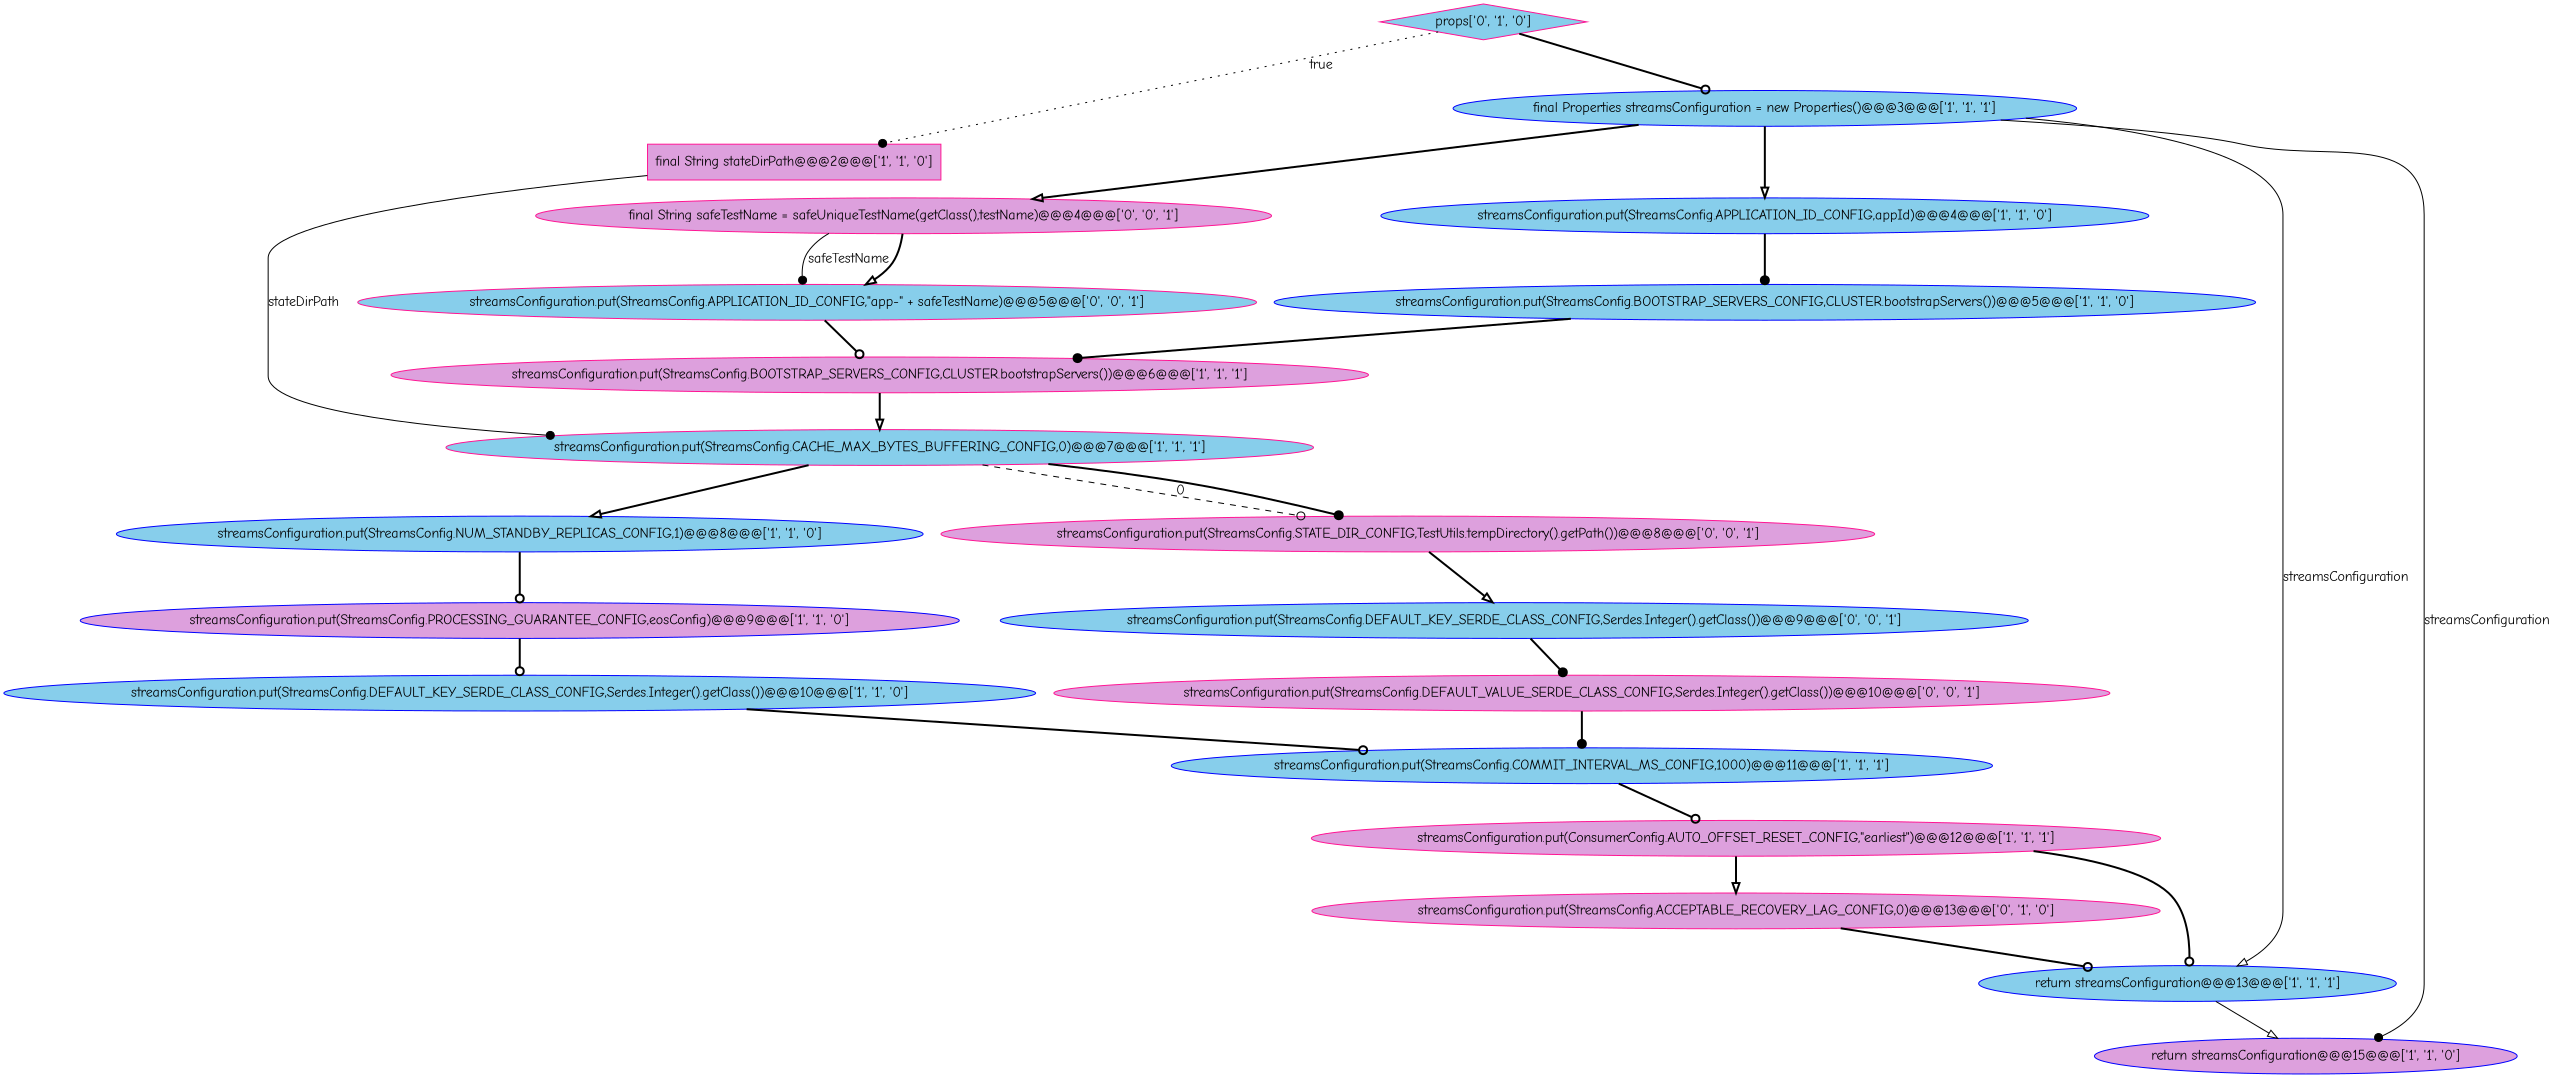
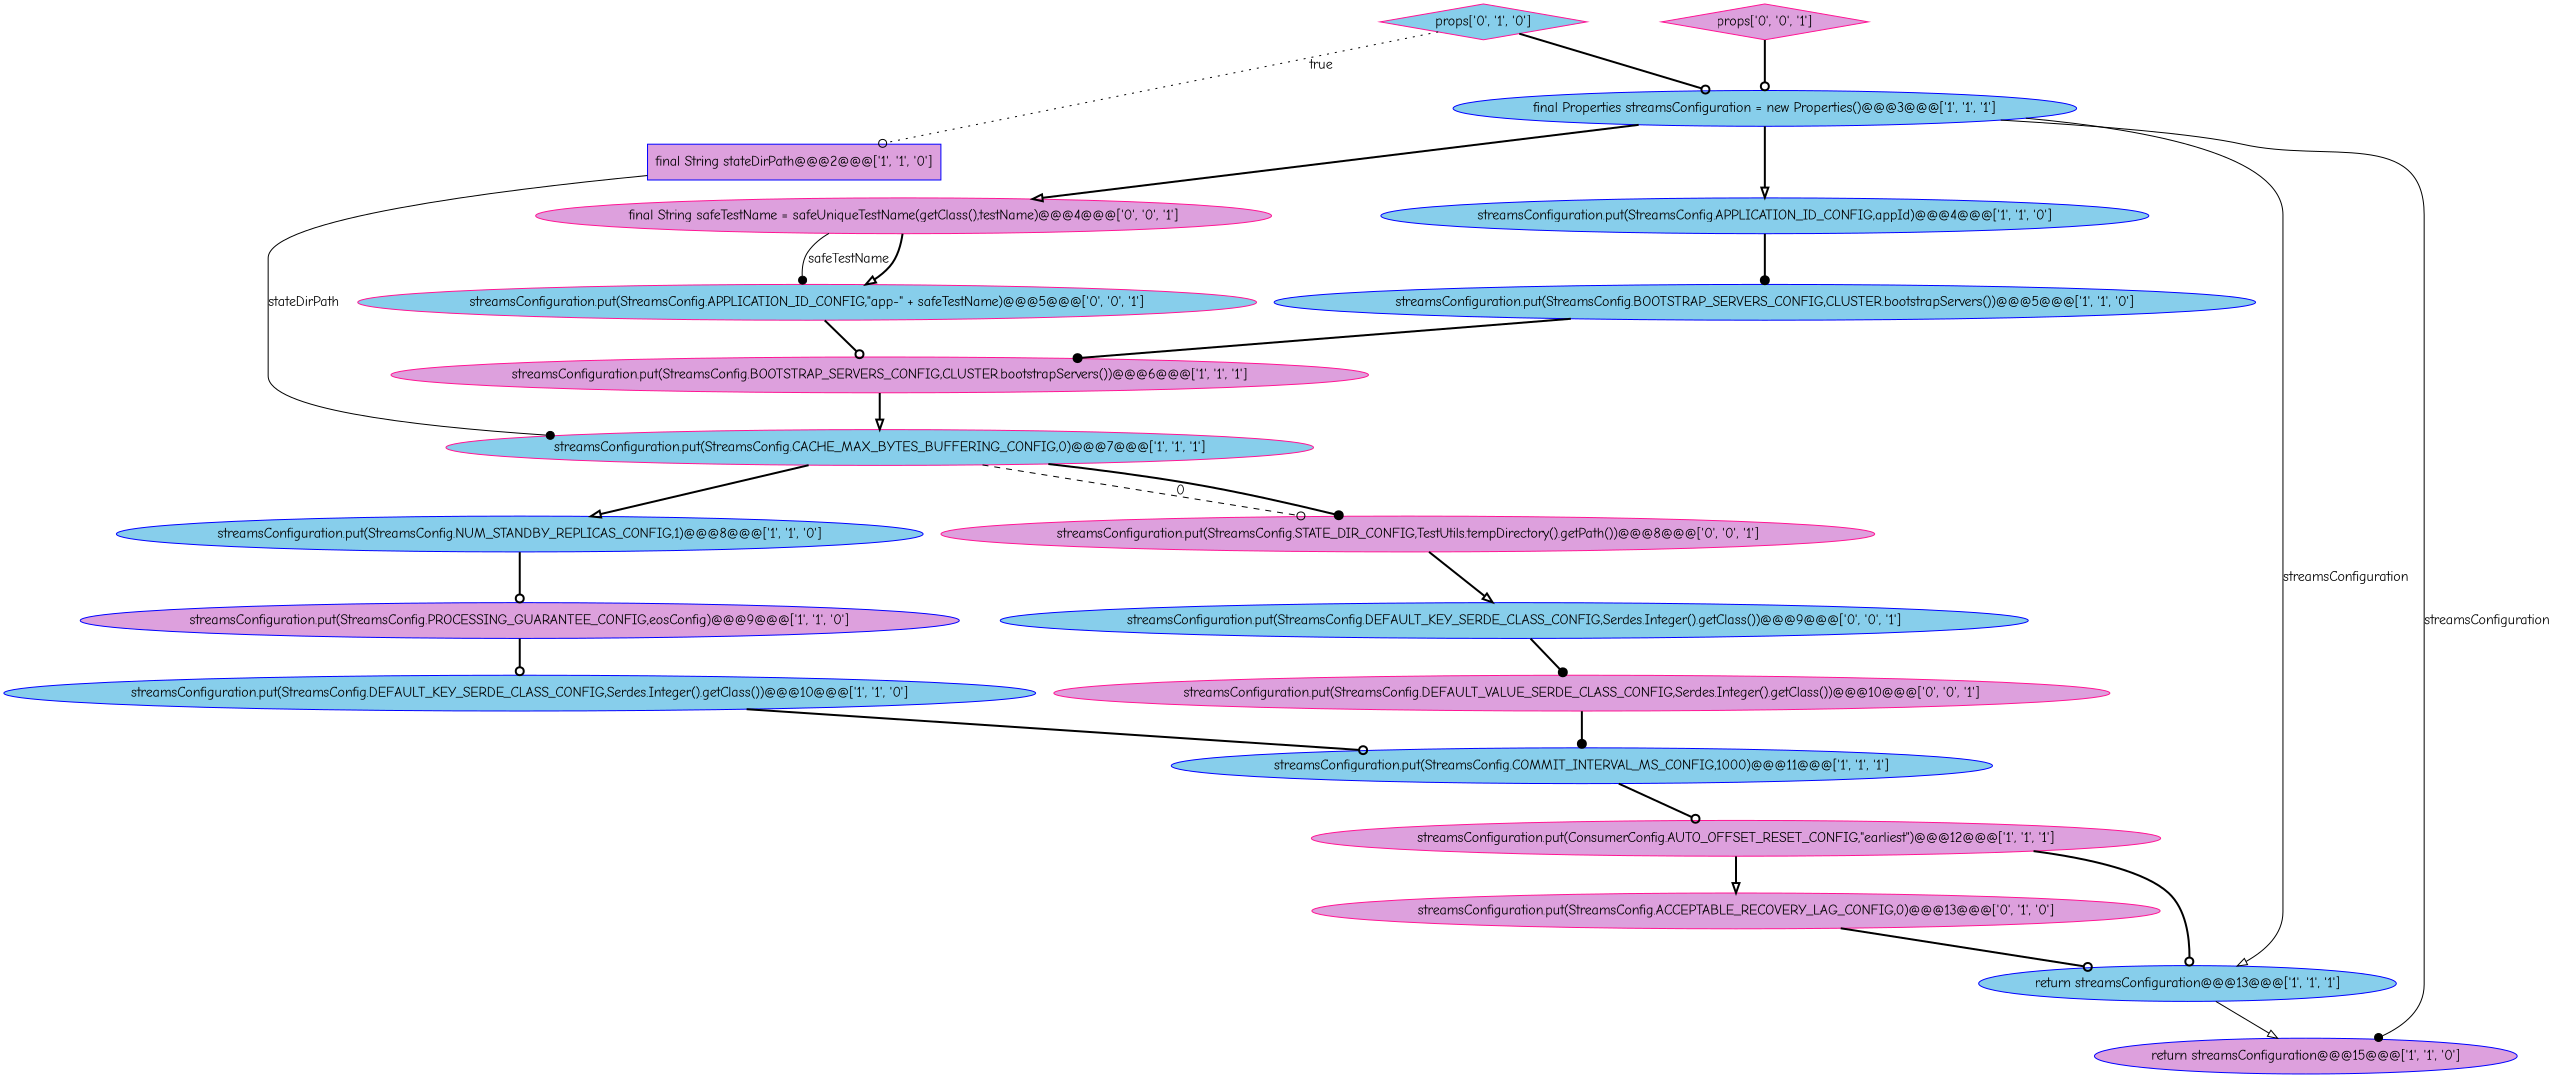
none -> (1765, 22)
(1162, 87) -> (1162, 87)
(794, 162) -> (794, 162)
